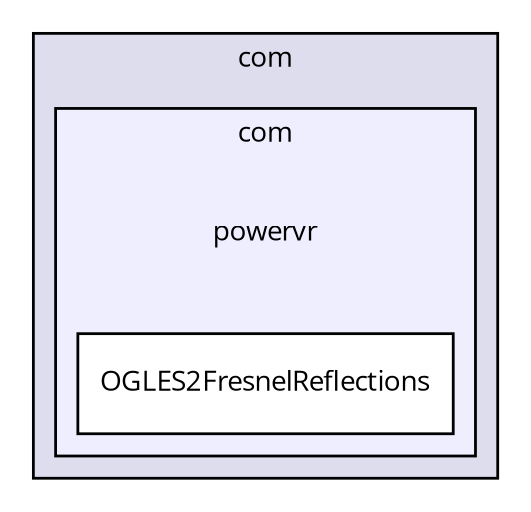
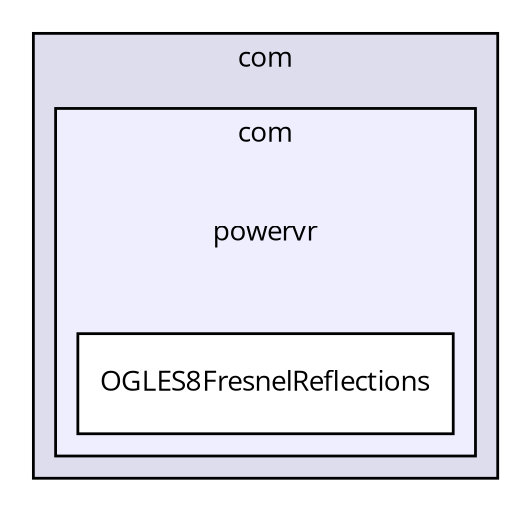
(266, 384) -> (266, 384)
